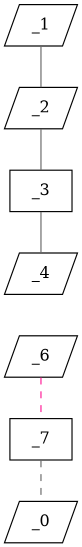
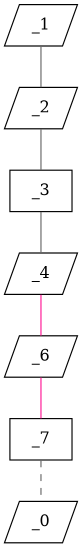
none -> (41, 315)
(41, 398) -> (41, 398)
